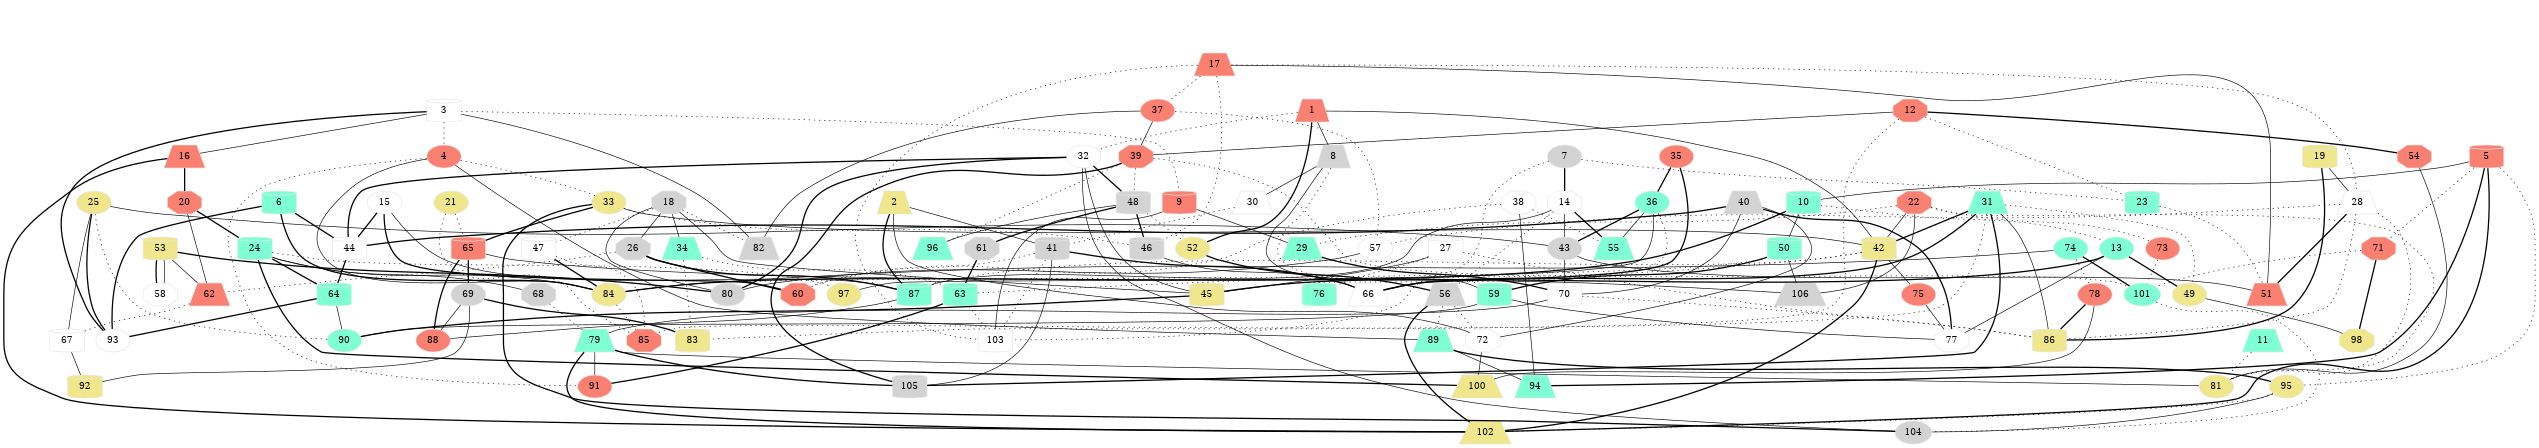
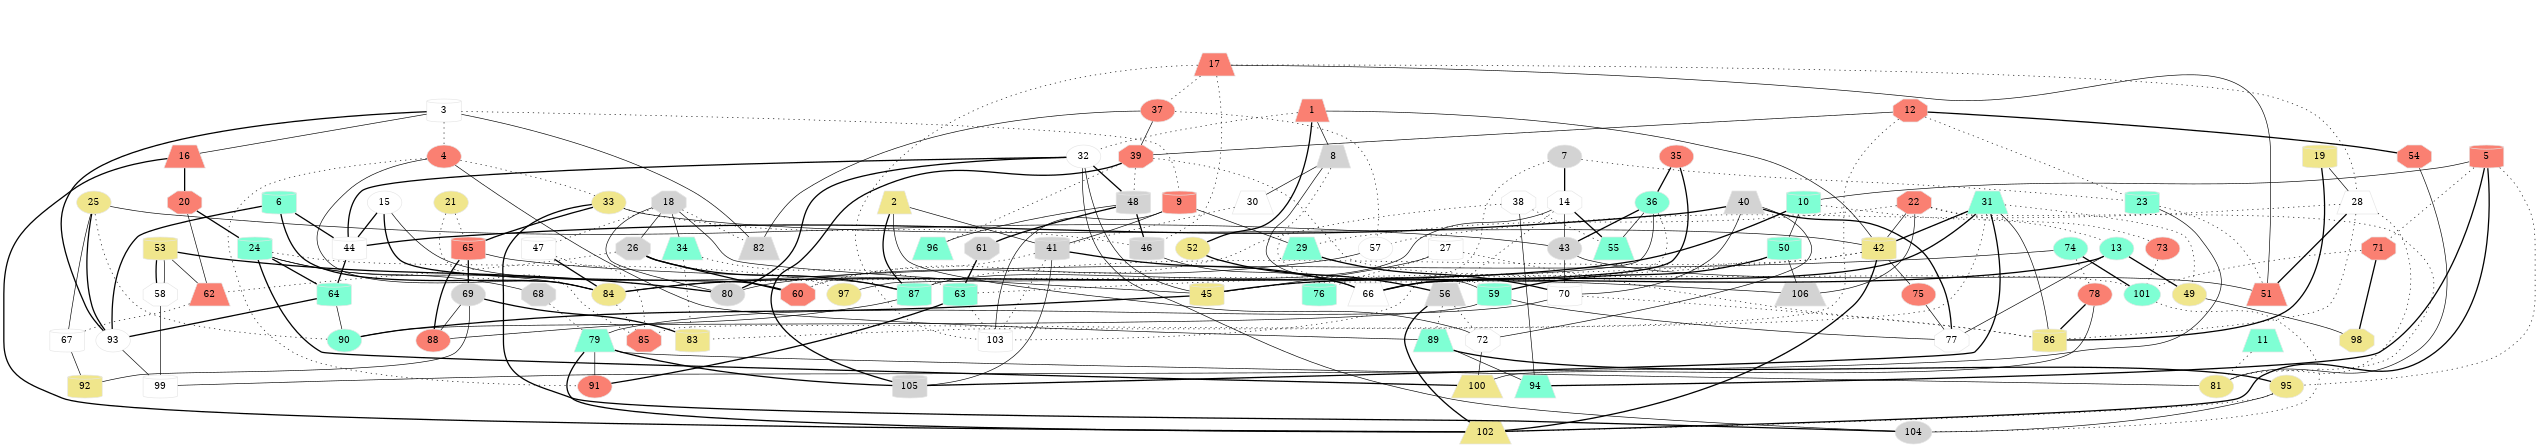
(1156, 220) -> none
none -> (1116, 228)
none -> (160, 387)
